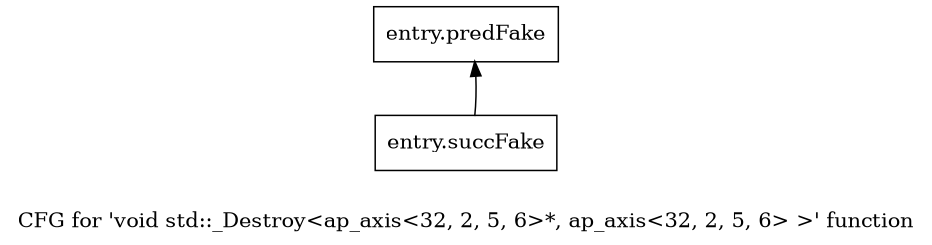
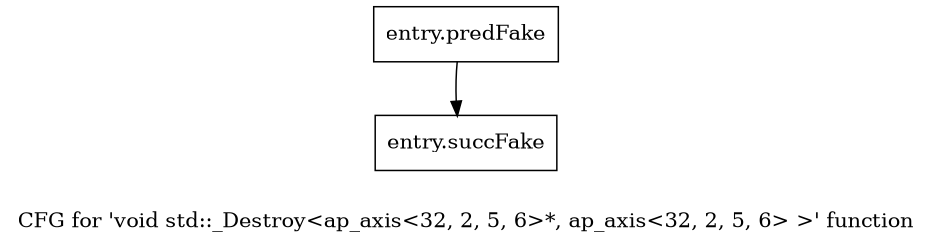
(476, 96) -> (456, 81)
